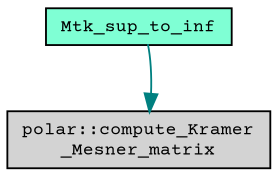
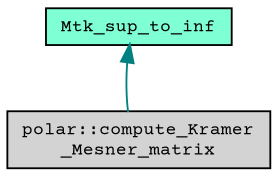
(151, 69) -> (126, 87)
